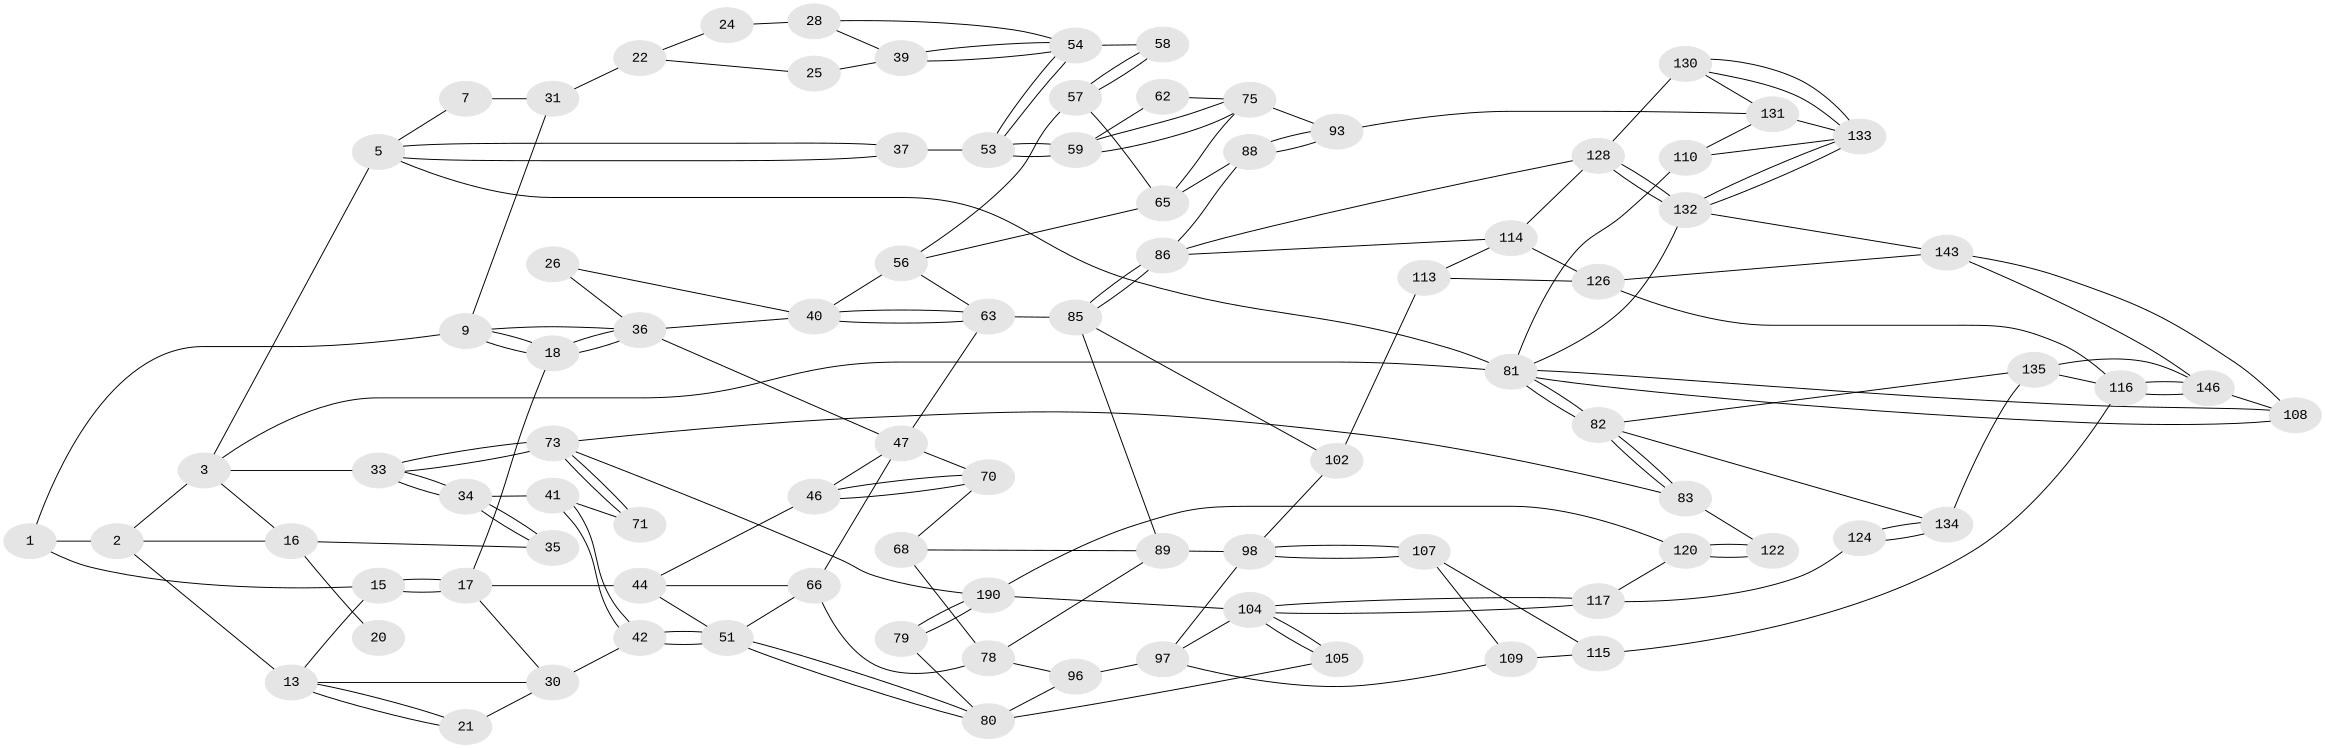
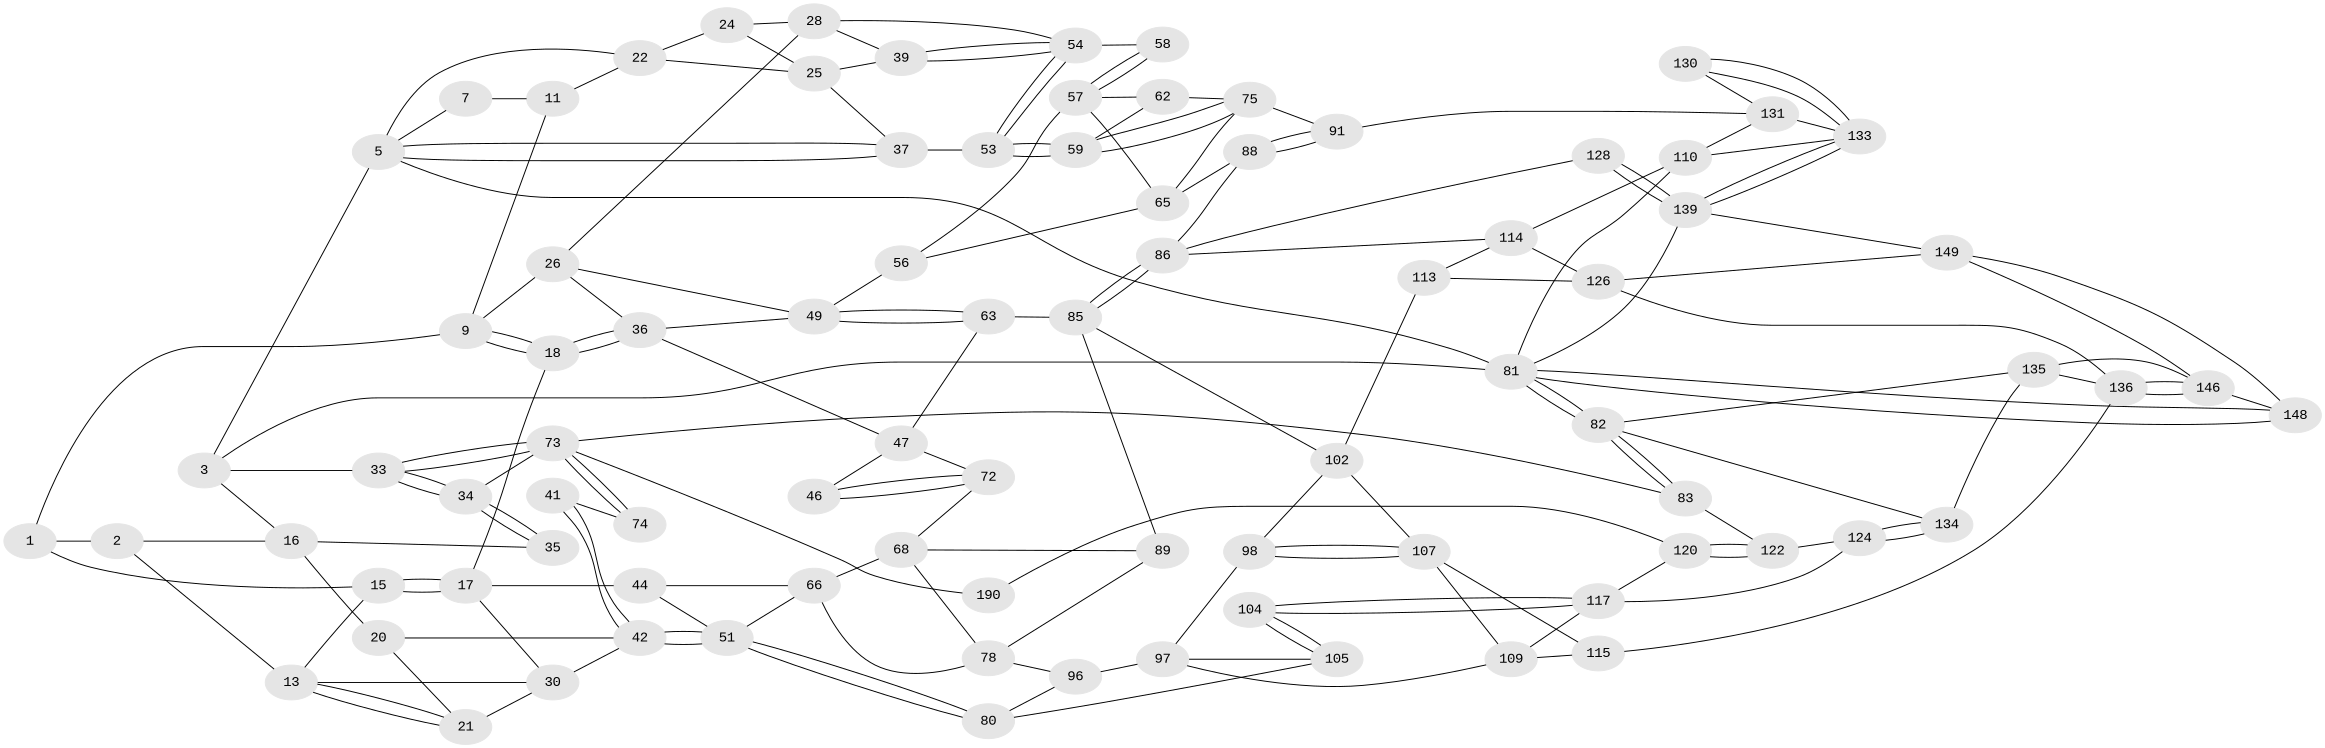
none -> (770, 49)
none -> (484, 56)
none -> (1119, 97)
(553, 99) -> (553, 99)
(1646, 105) -> none
none -> (858, 112)
(1337, 132) -> (1337, 132)
none -> (689, 137)
(1555, 197) -> (1598, 198)
(1685, 210) -> (1685, 210)
(1947, 253) -> (1947, 253)
(945, 290) -> none
(814, 317) -> (814, 317)
(553, 327) -> (509, 298)
(2121, 388) -> (2121, 388)
(2295, 415) -> (2295, 415)
(988, 477) -> (988, 477)
(509, 496) -> (501, 475)
none -> (1375, 500)
(161, 506) -> none
(858, 515) -> (864, 565)
(640, 525) -> (640, 525)
(727, 541) -> none
none -> (1816, 545)
(1206, 551) -> none
(1119, 603) -> none
none -> (1550, 634)
(1206, 635) -> (1250, 659)
none -> (504, 638)
(901, 639) -> none
none -> (416, 677)
